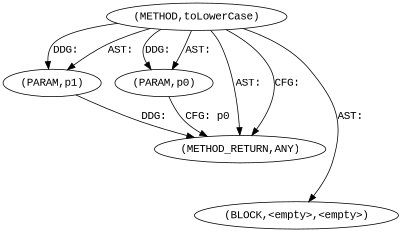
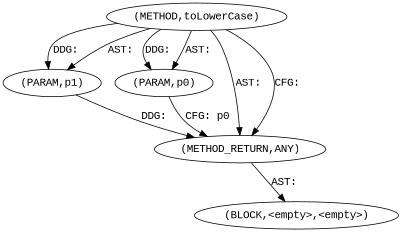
(327, 94) -> (266, 179)
